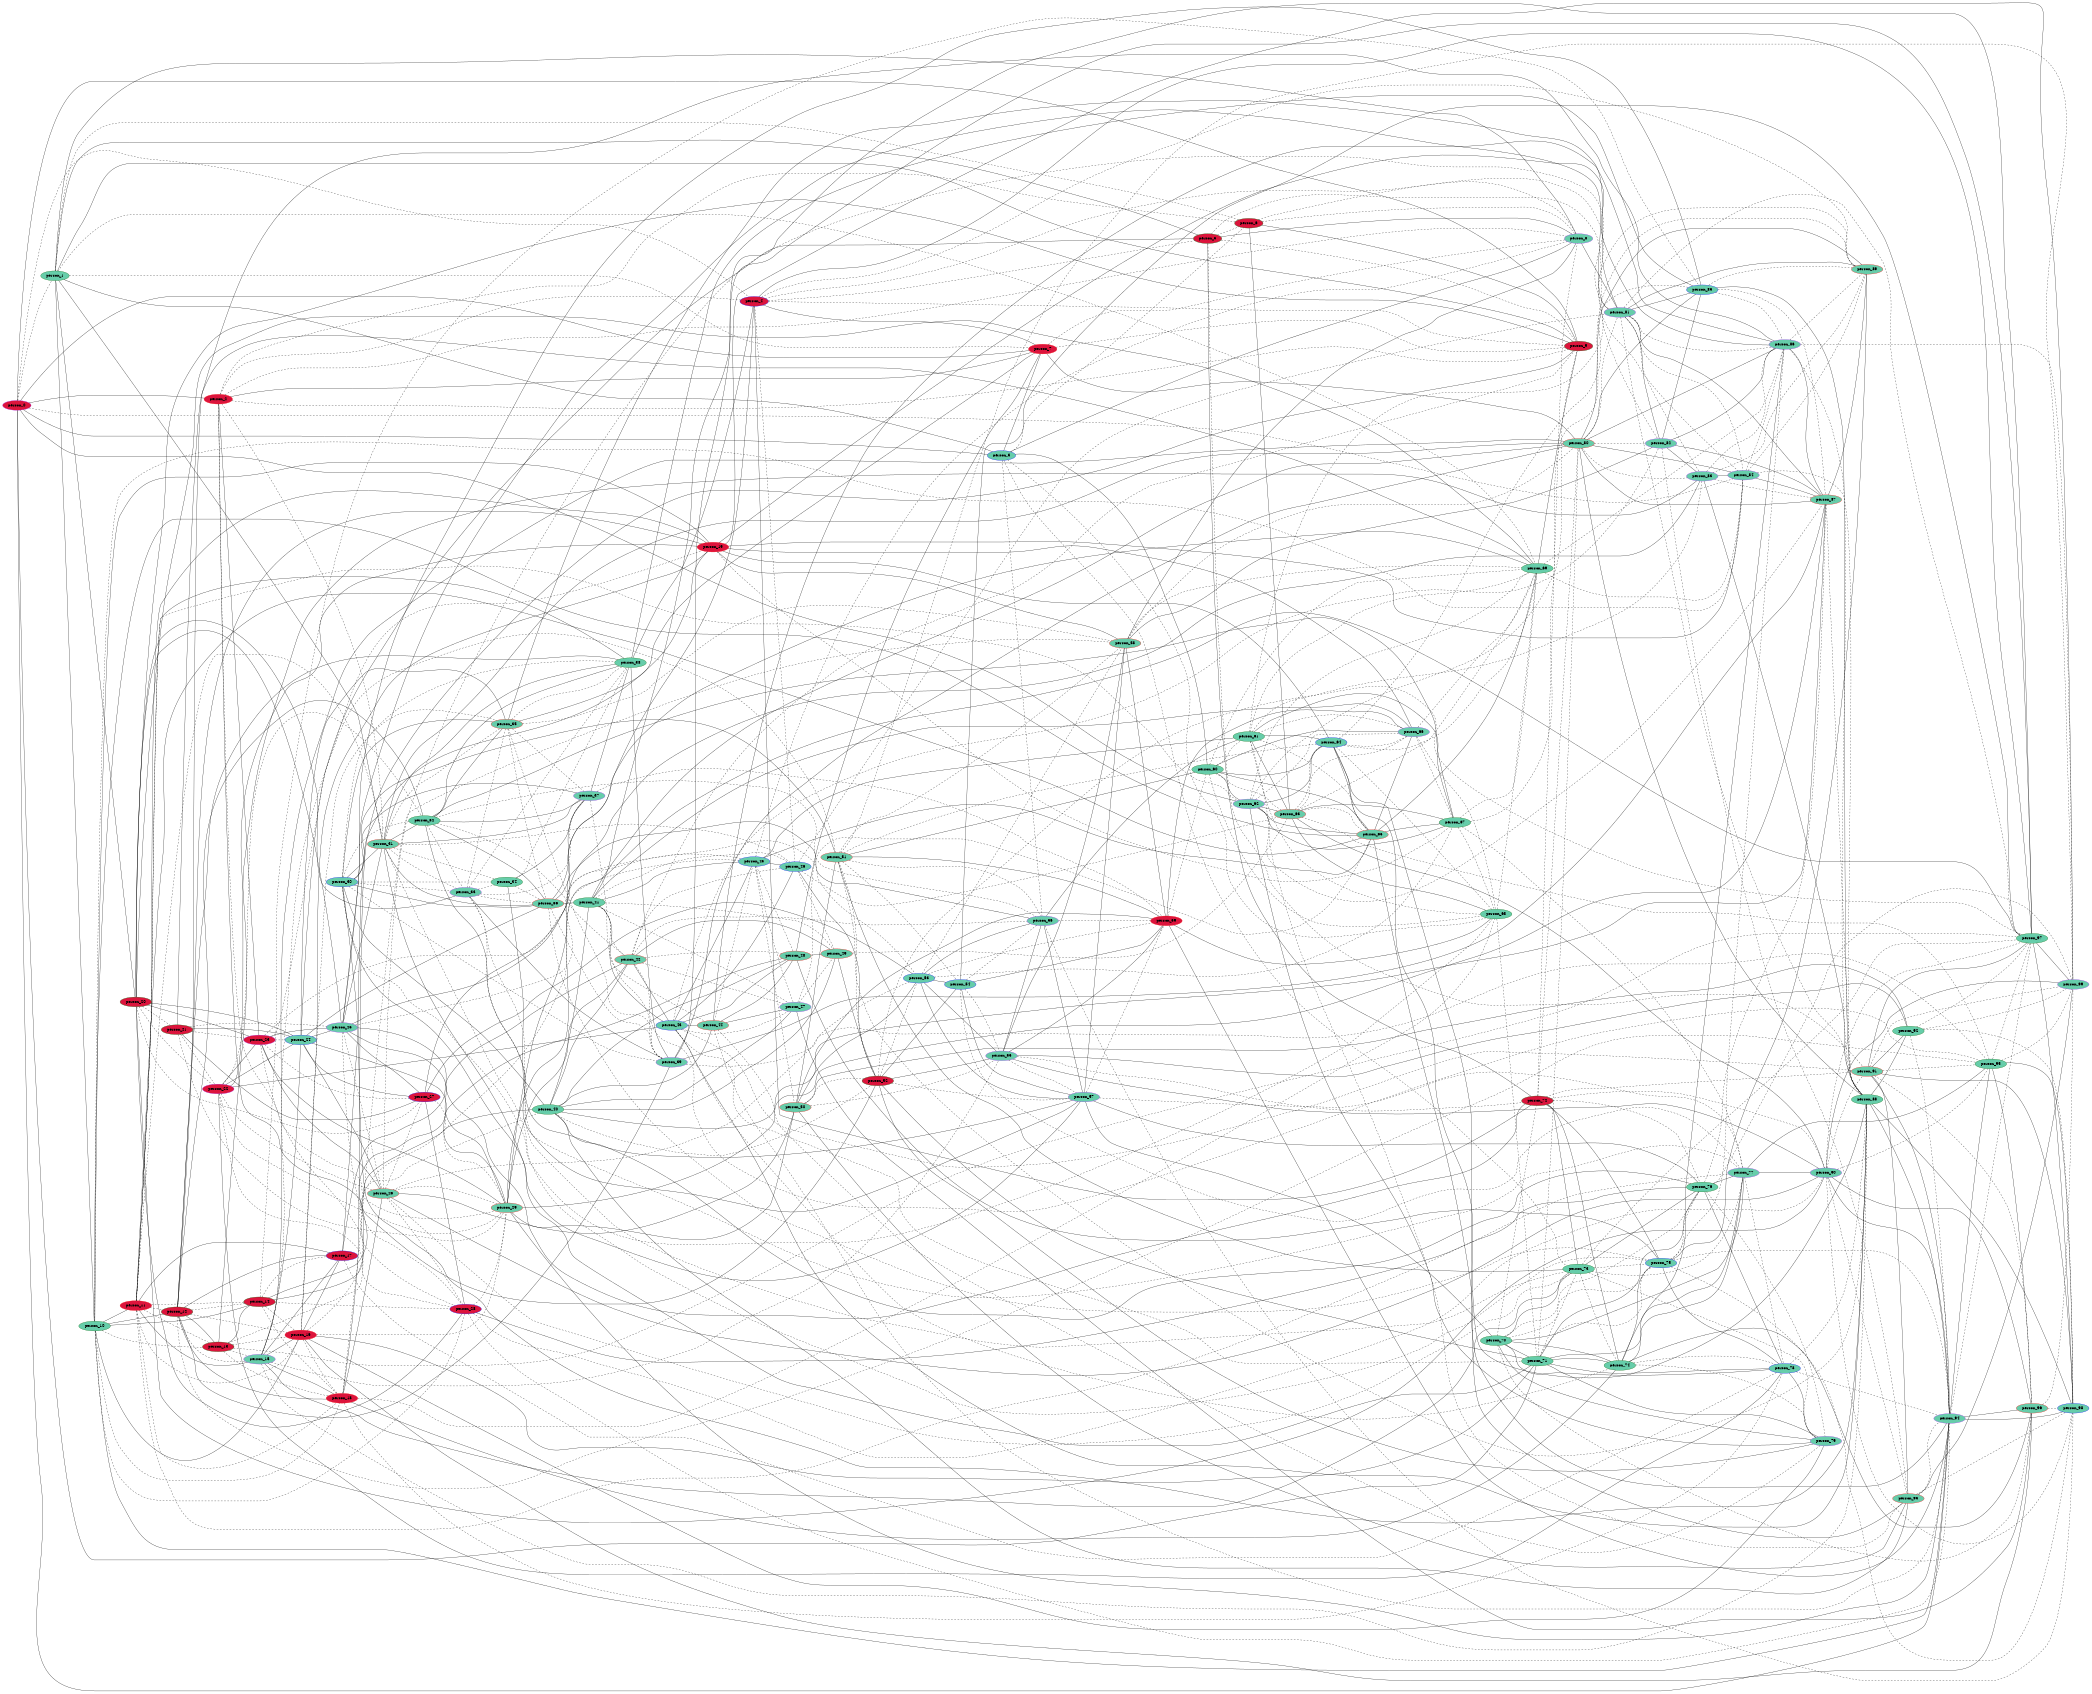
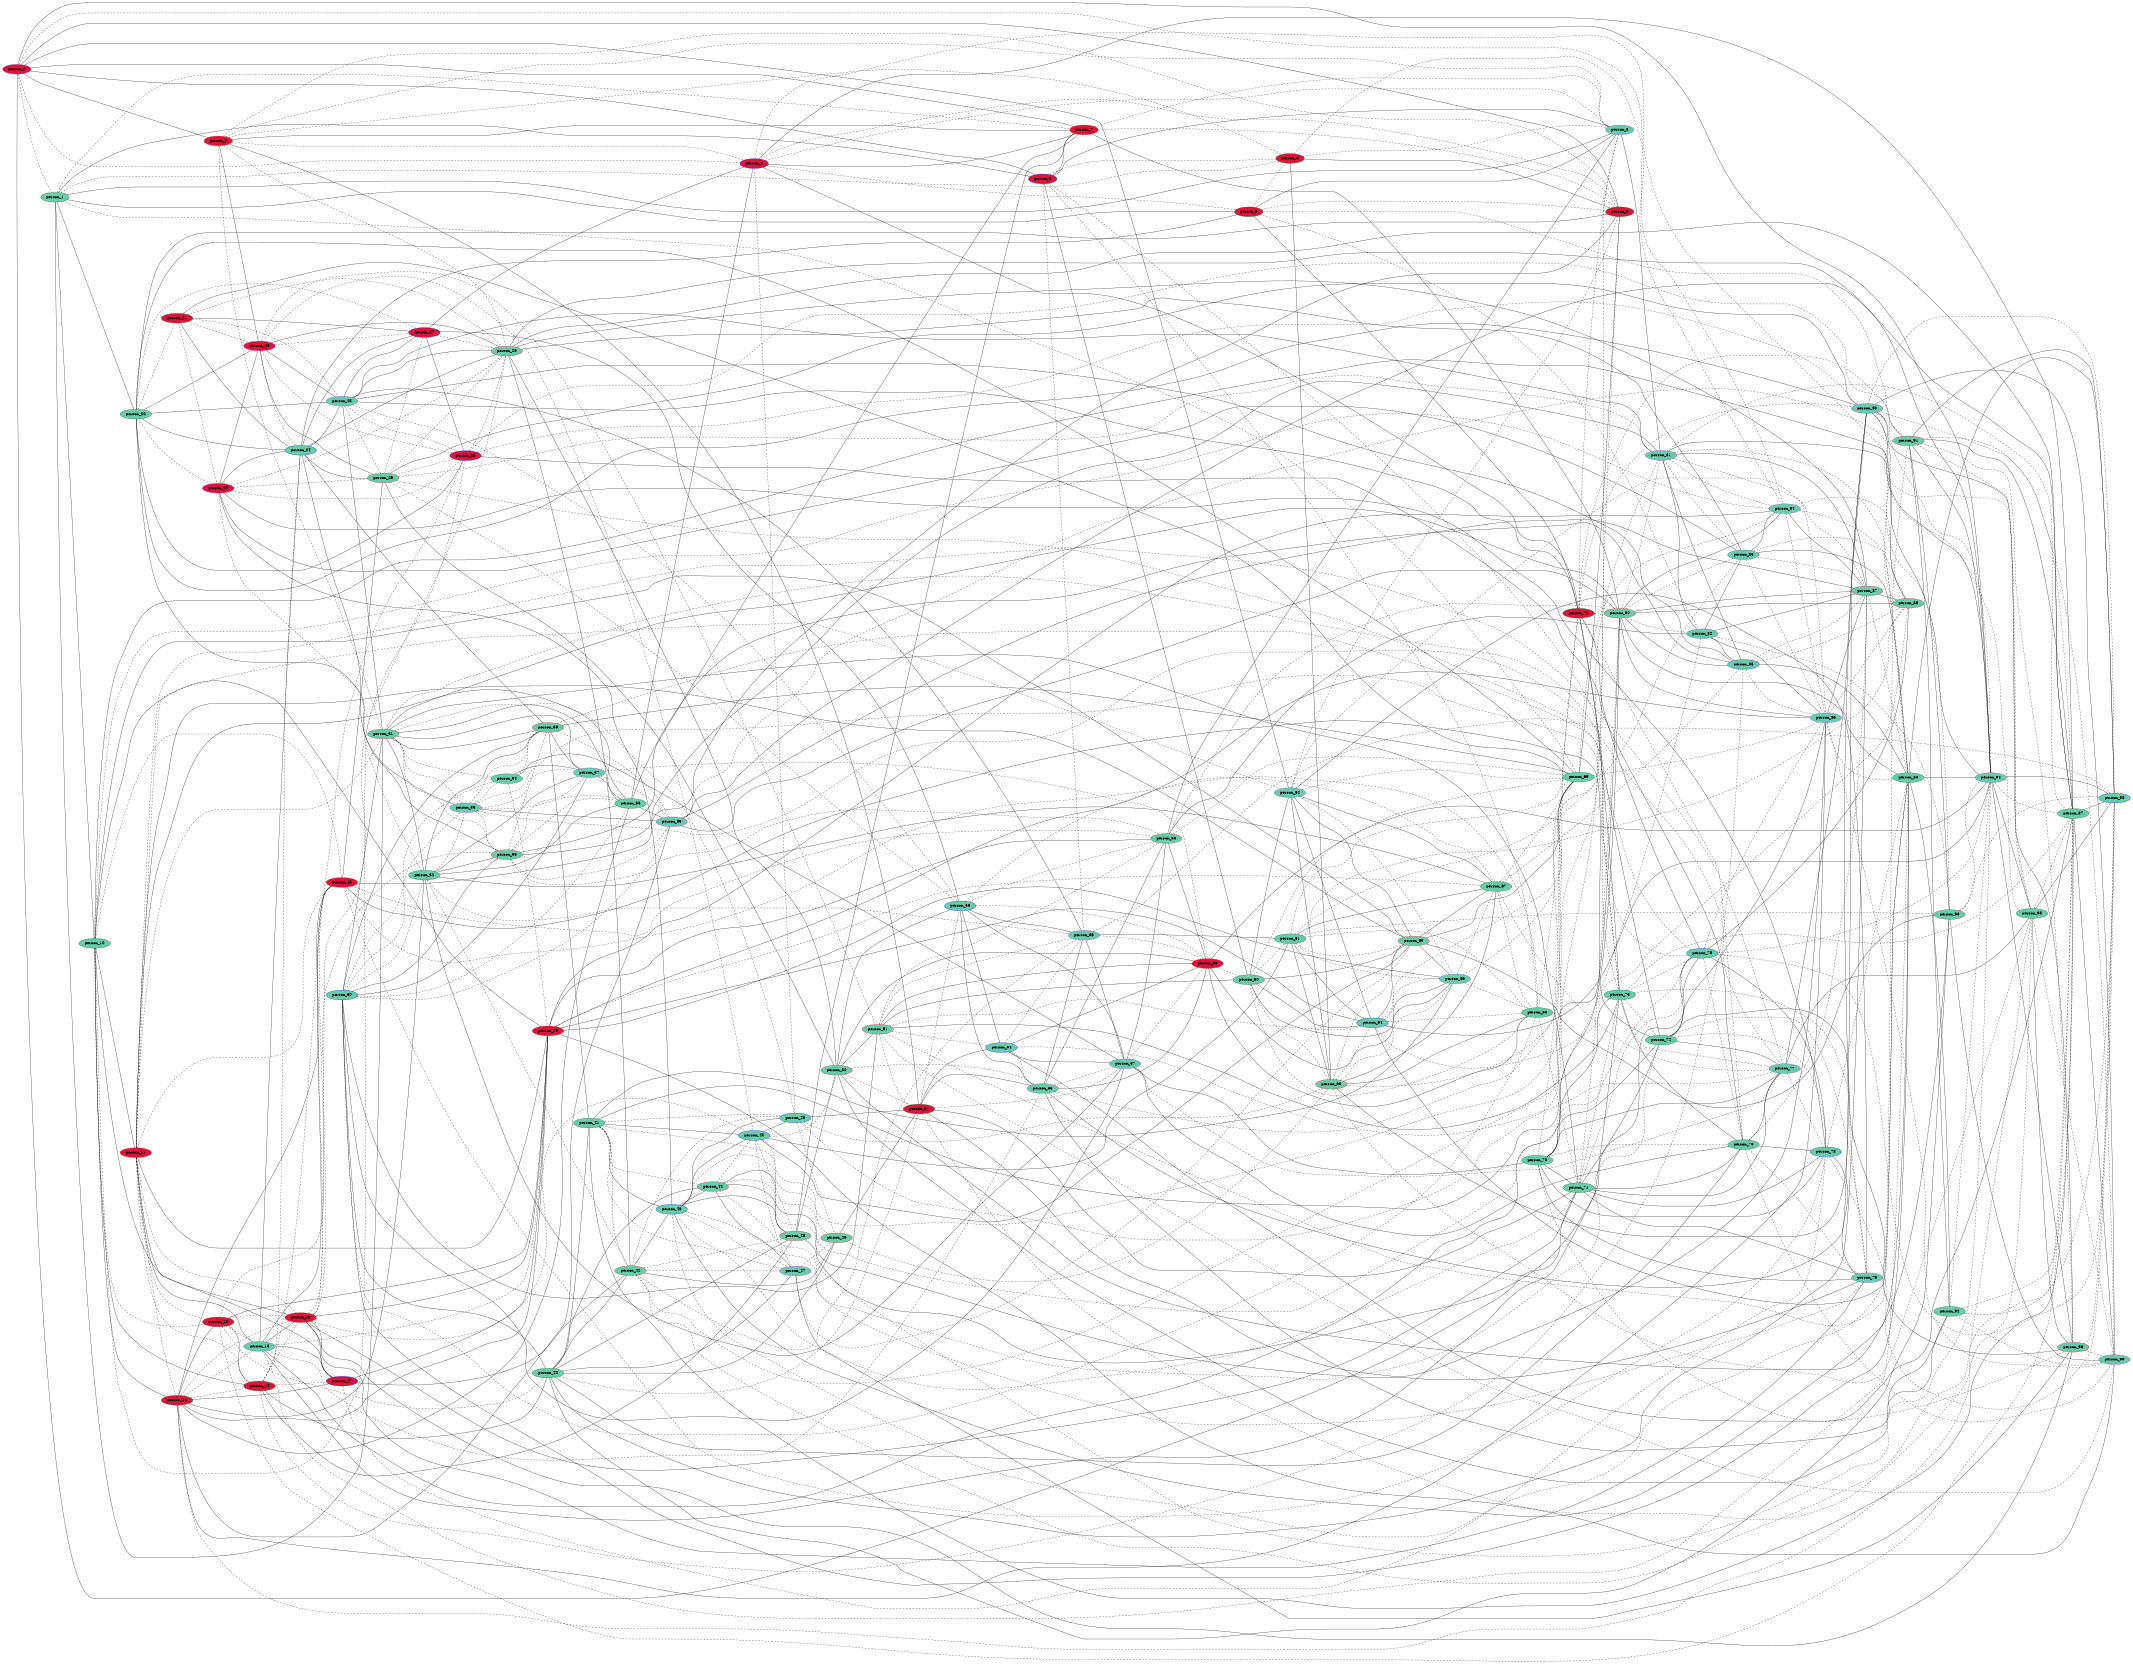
(757, 163) -> none
(1001, 455) -> (1043, 179)
(572, 774) -> (532, 904)
(816, 955) -> (816, 1153)
(136, 1002) -> (136, 414)
(300, 1357) -> (283, 919)
(1867, 1393) -> (2094, 1328)
